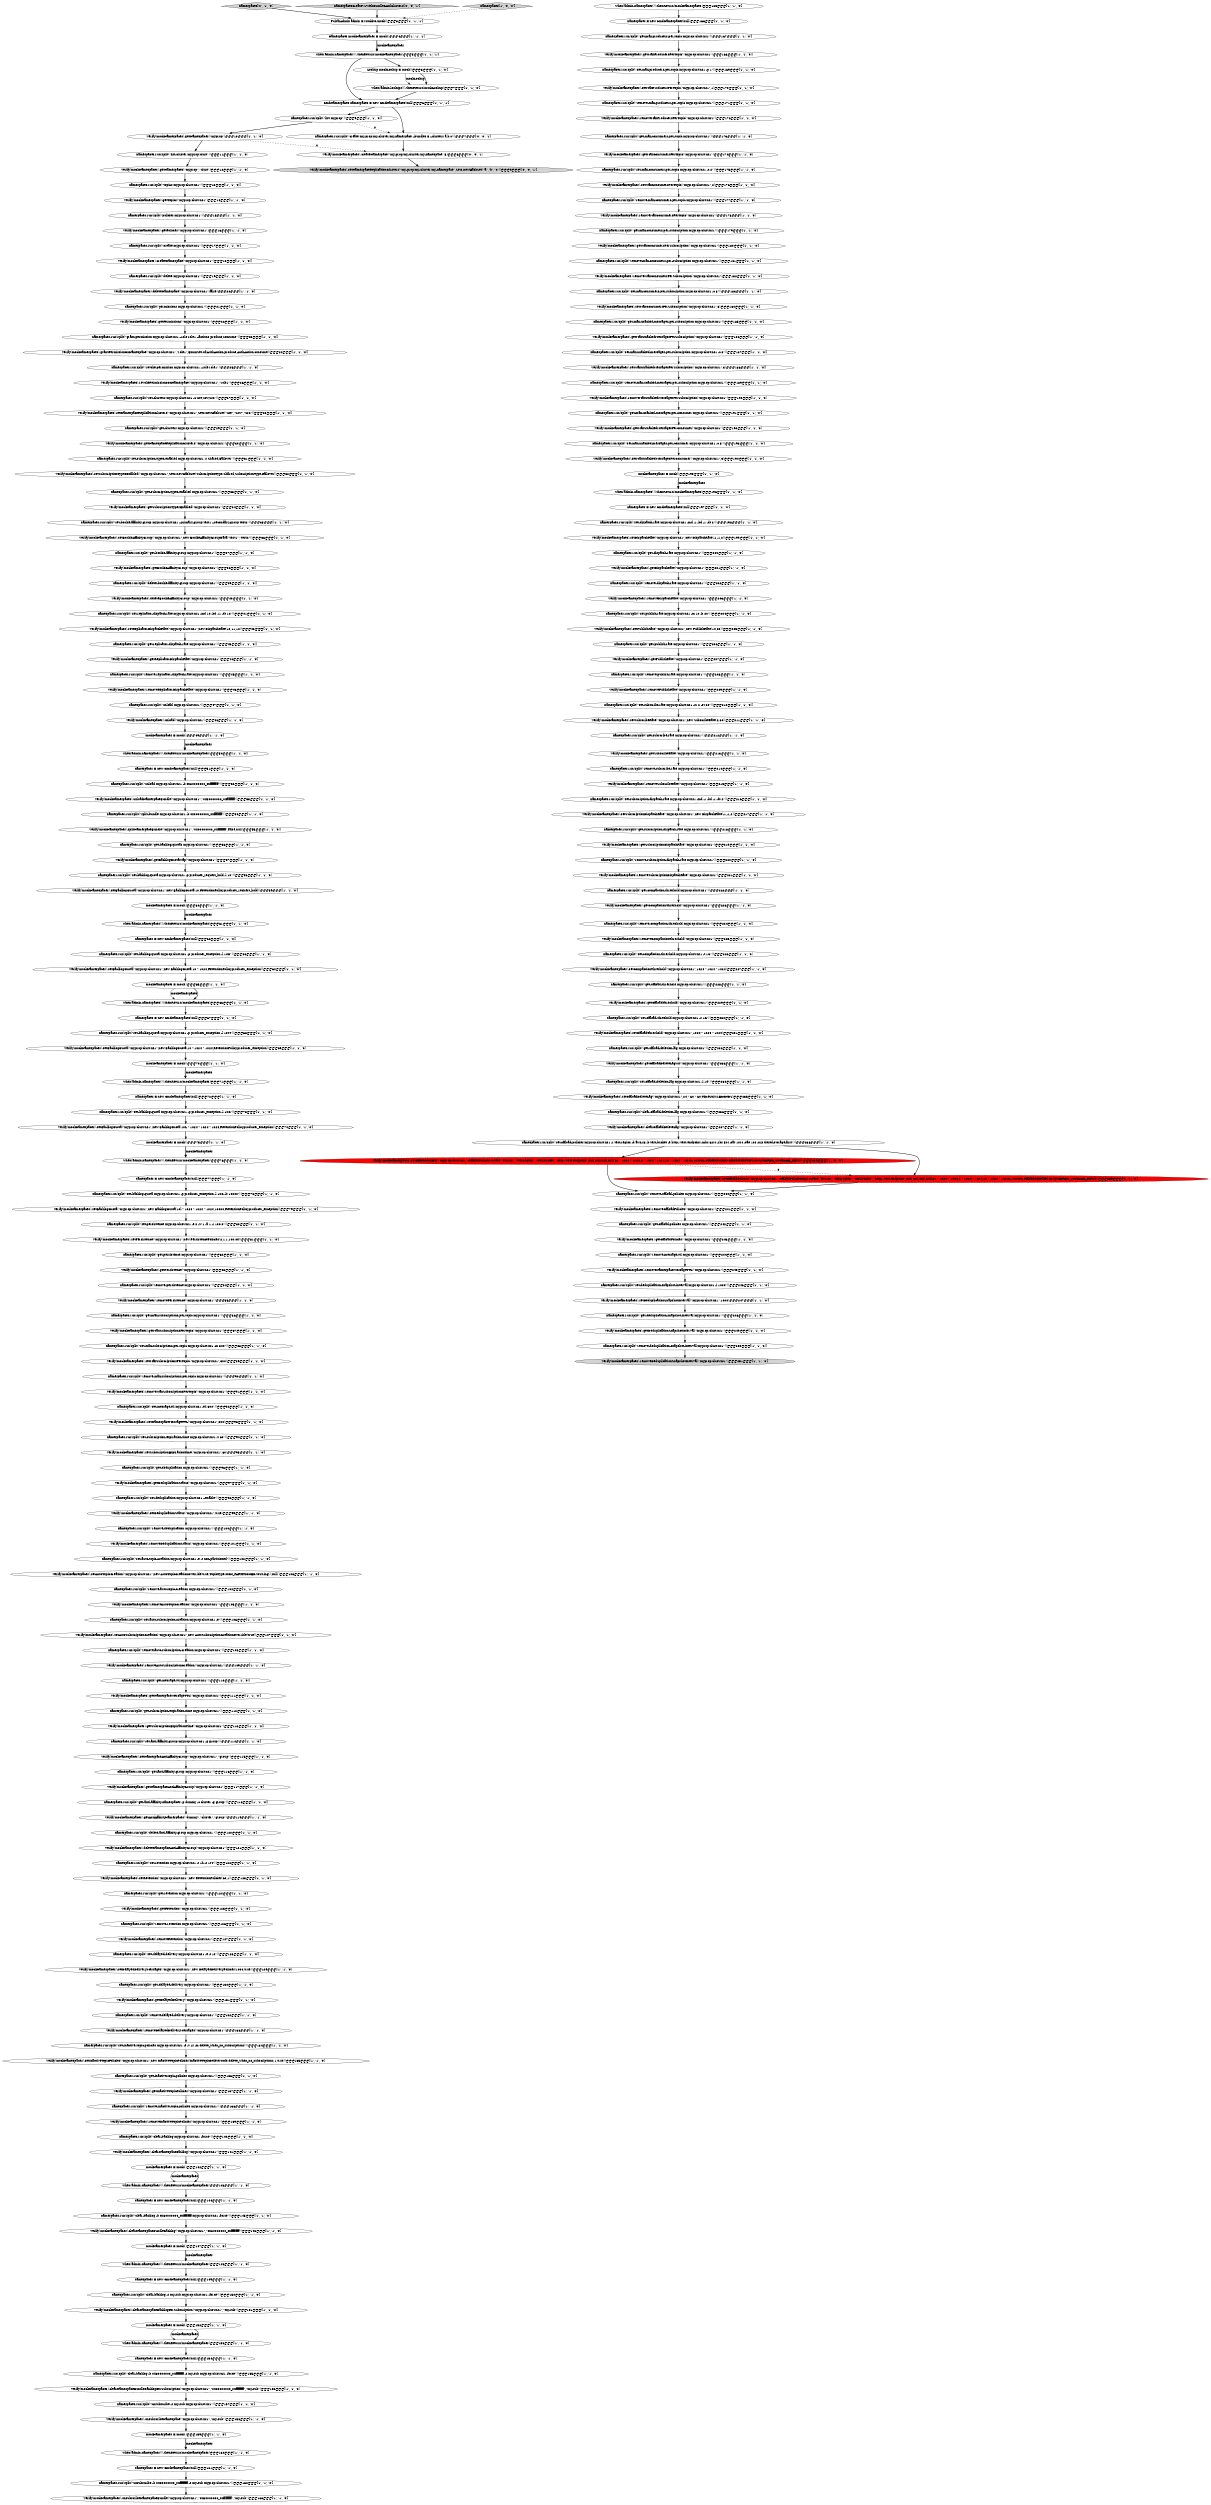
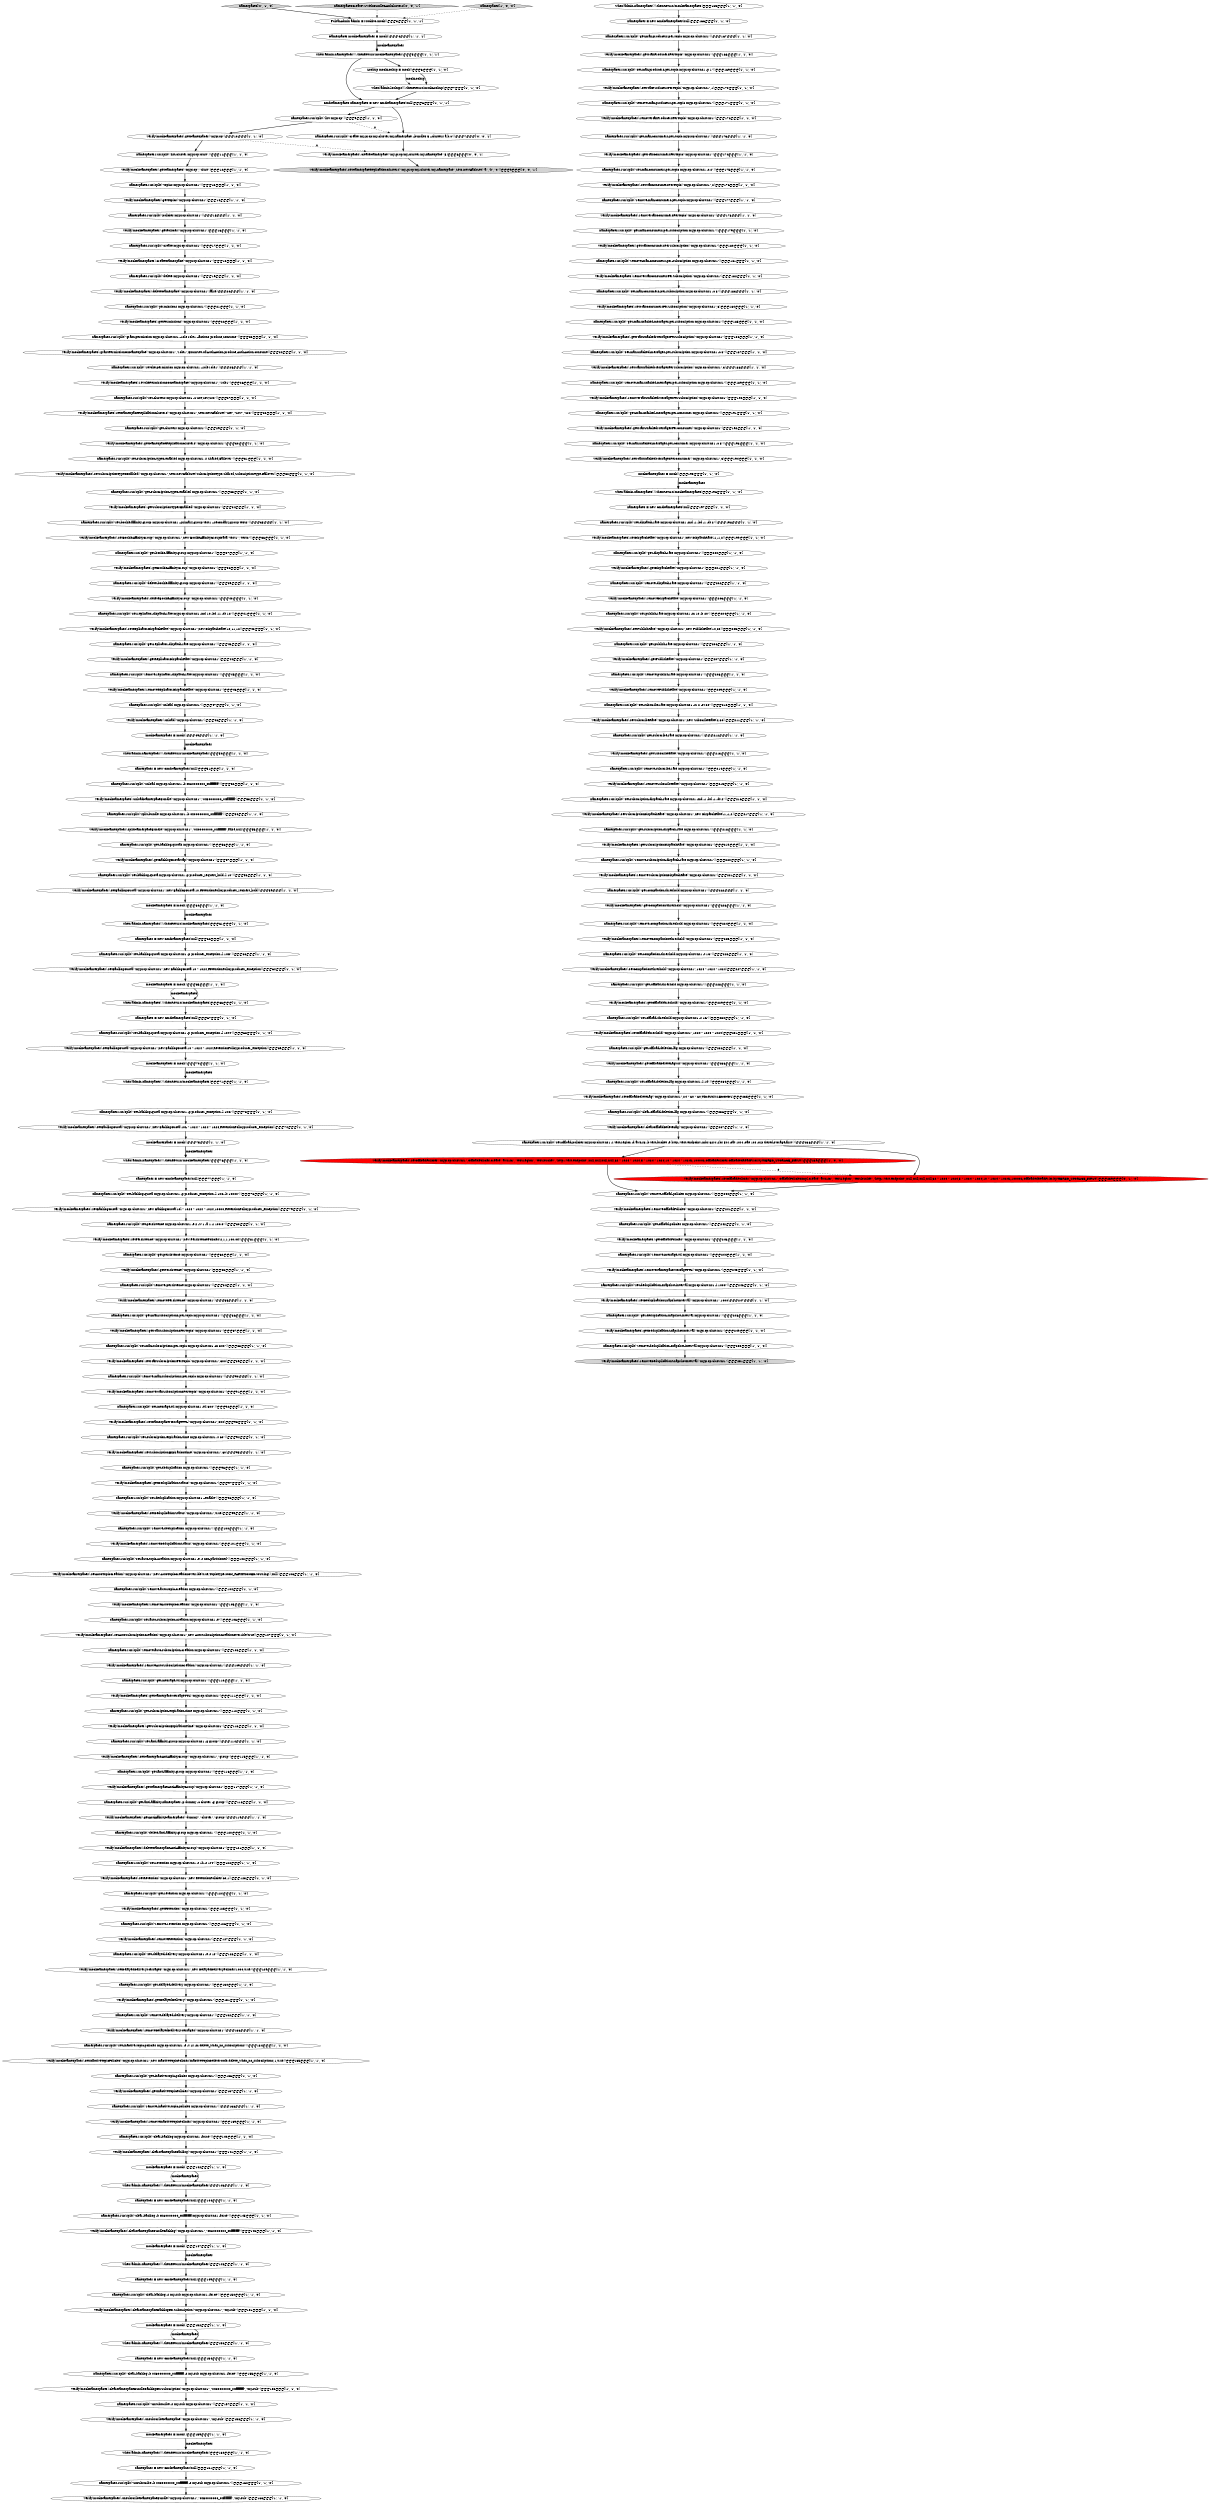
(377, 13) -> (377, 13)
(377, 28) -> (377, 28)
(186, 1097) -> none
